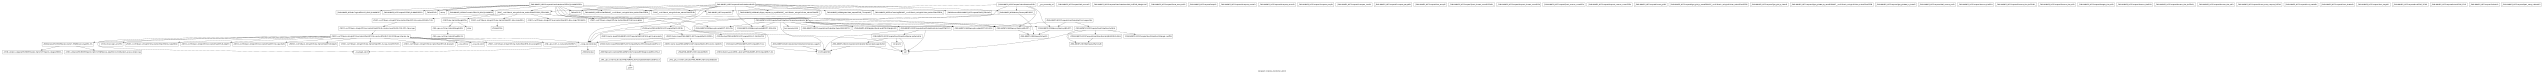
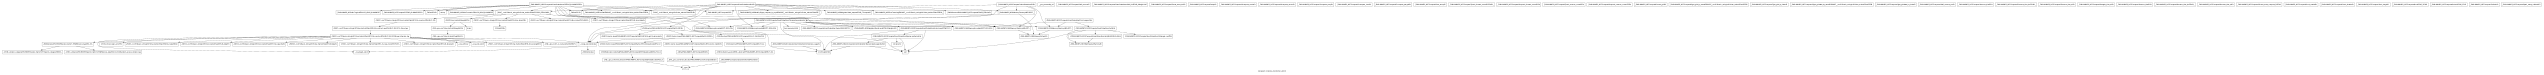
none -> (739, 60)
